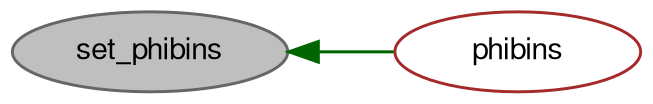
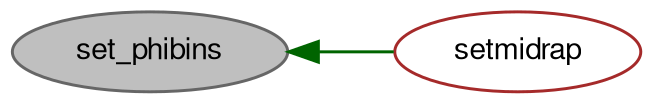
(518, 52) -> (518, 52)
